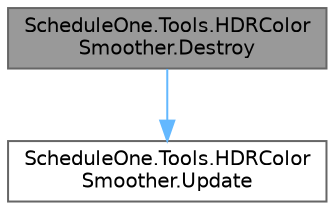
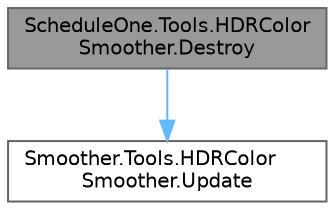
(167, 171) -> (167, 171)
